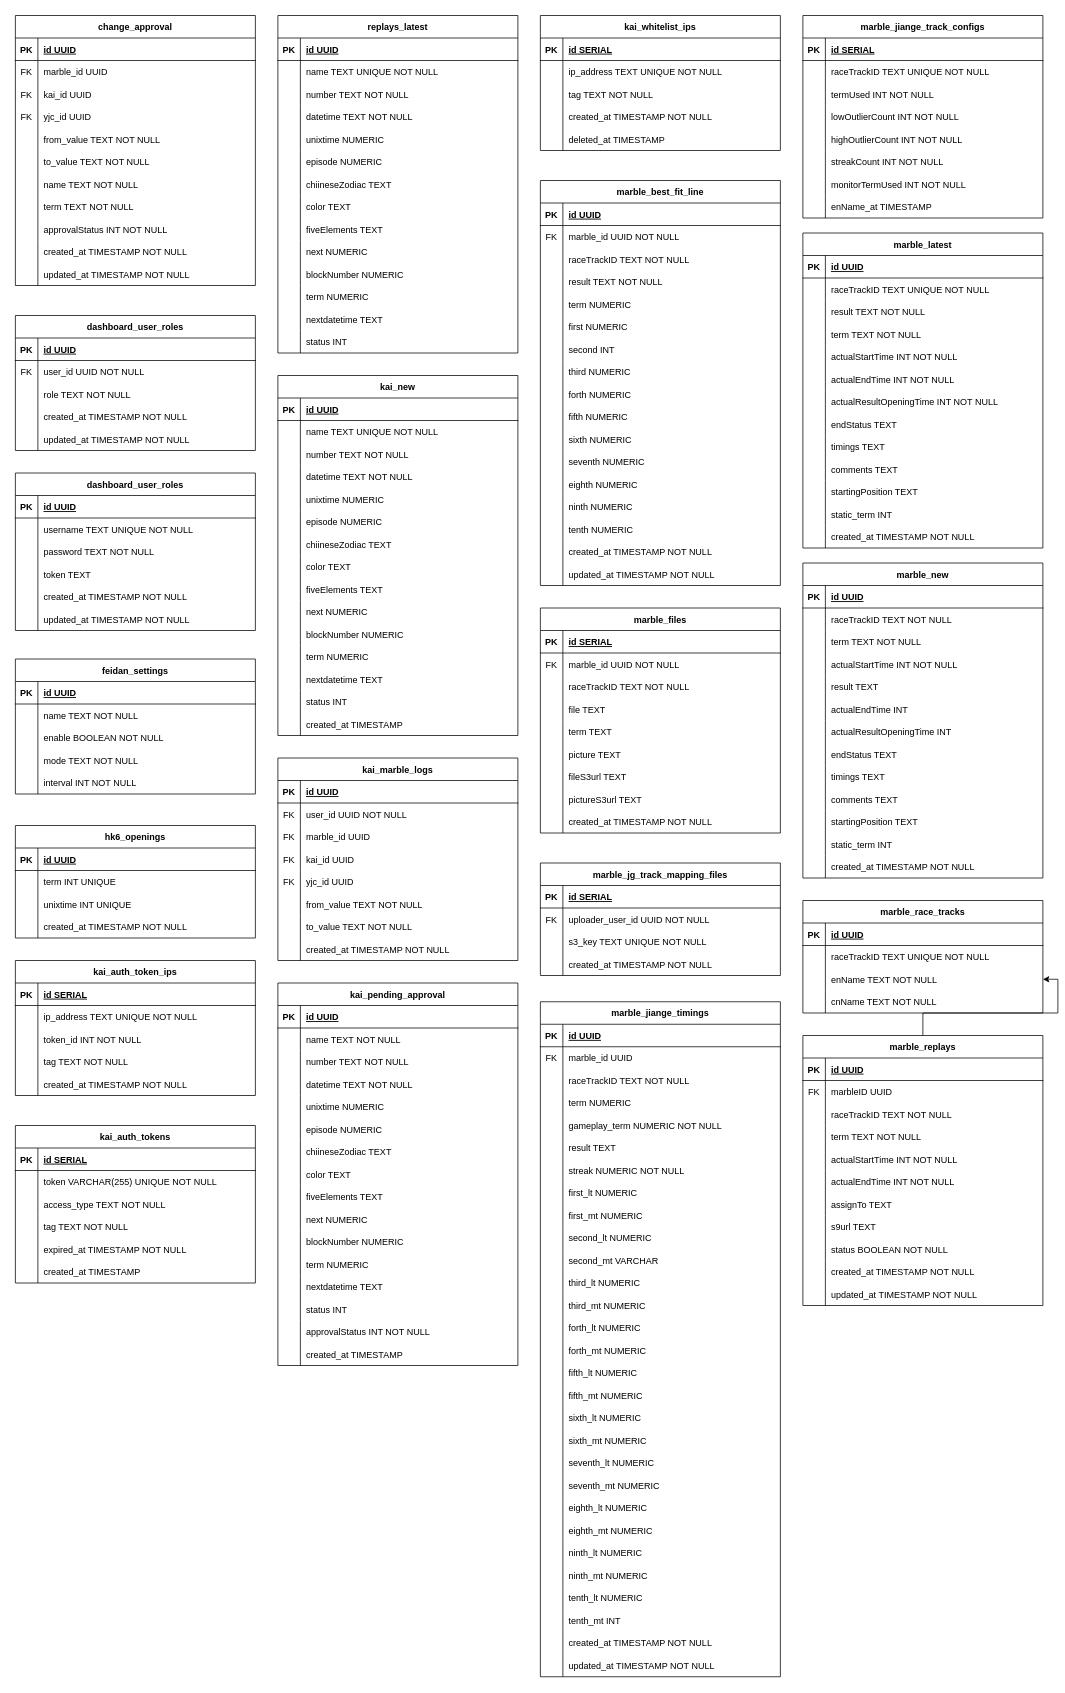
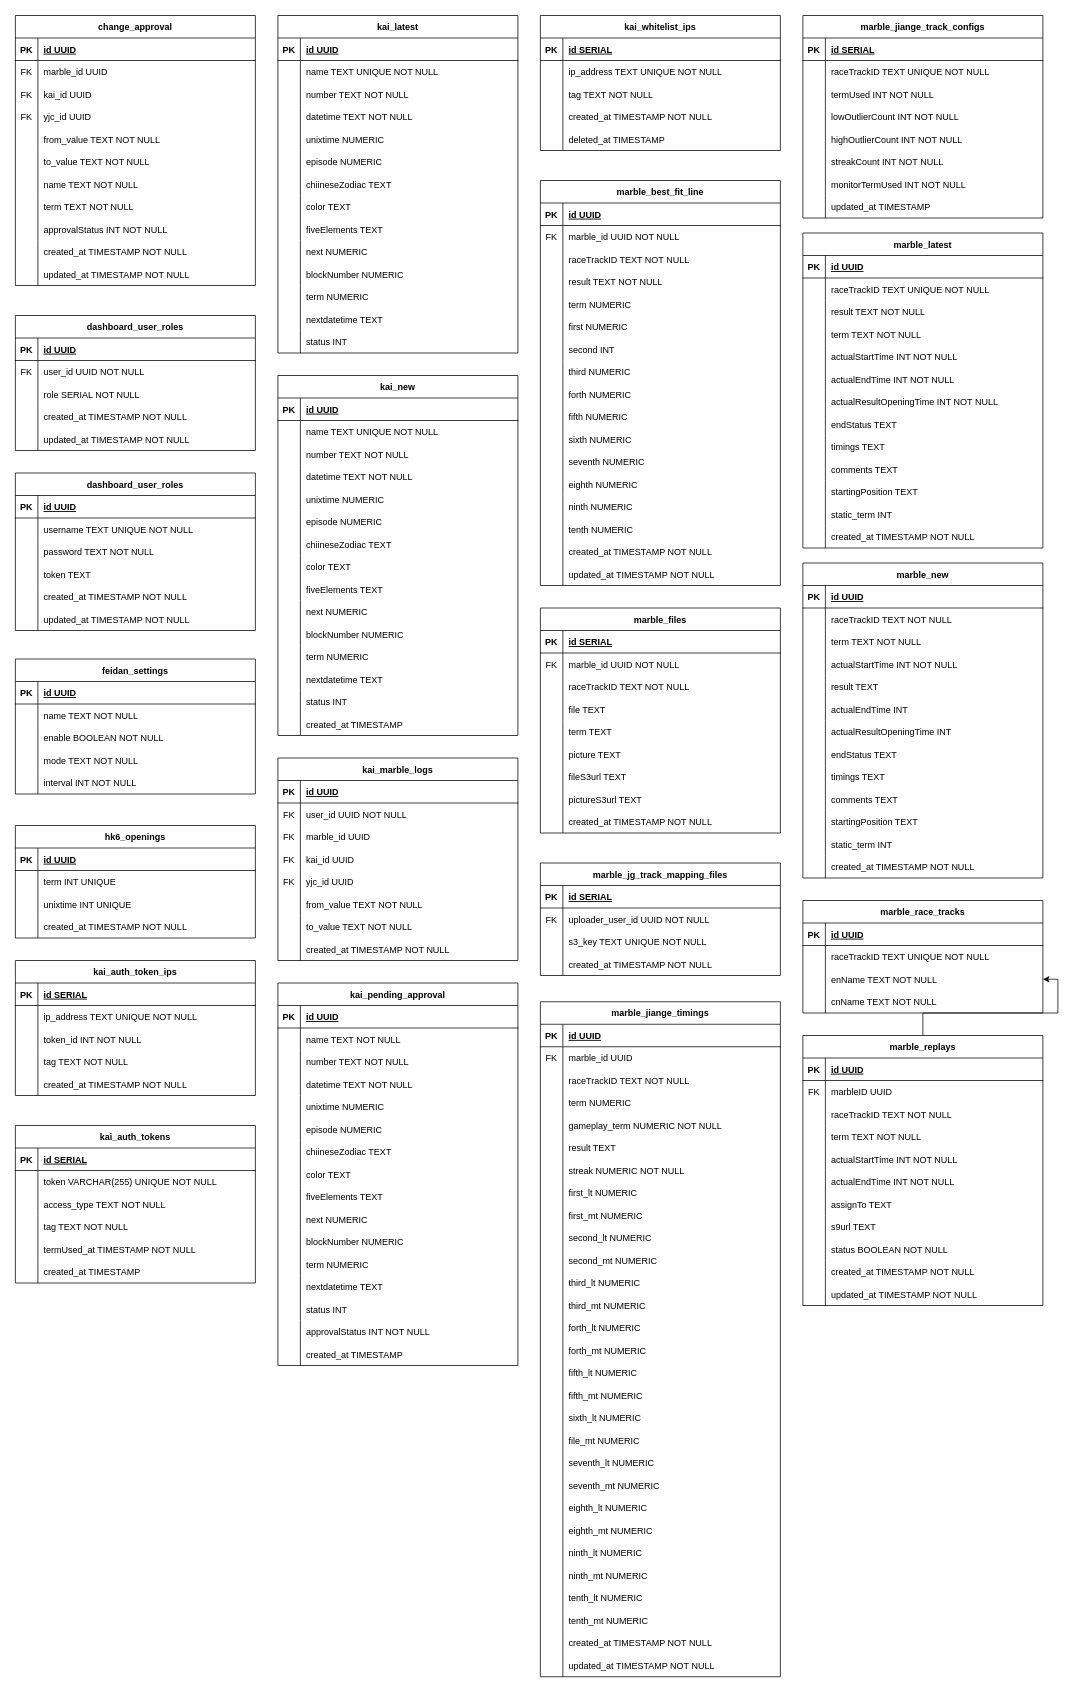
(398, 27) -> (398, 27)
(878, 207) -> (880, 207)
(84, 395) -> (89, 395)
(112, 1250) -> (116, 1250)
(610, 1261) -> (610, 1261)
(608, 1441) -> (604, 1441)
(598, 1621) -> (608, 1621)
